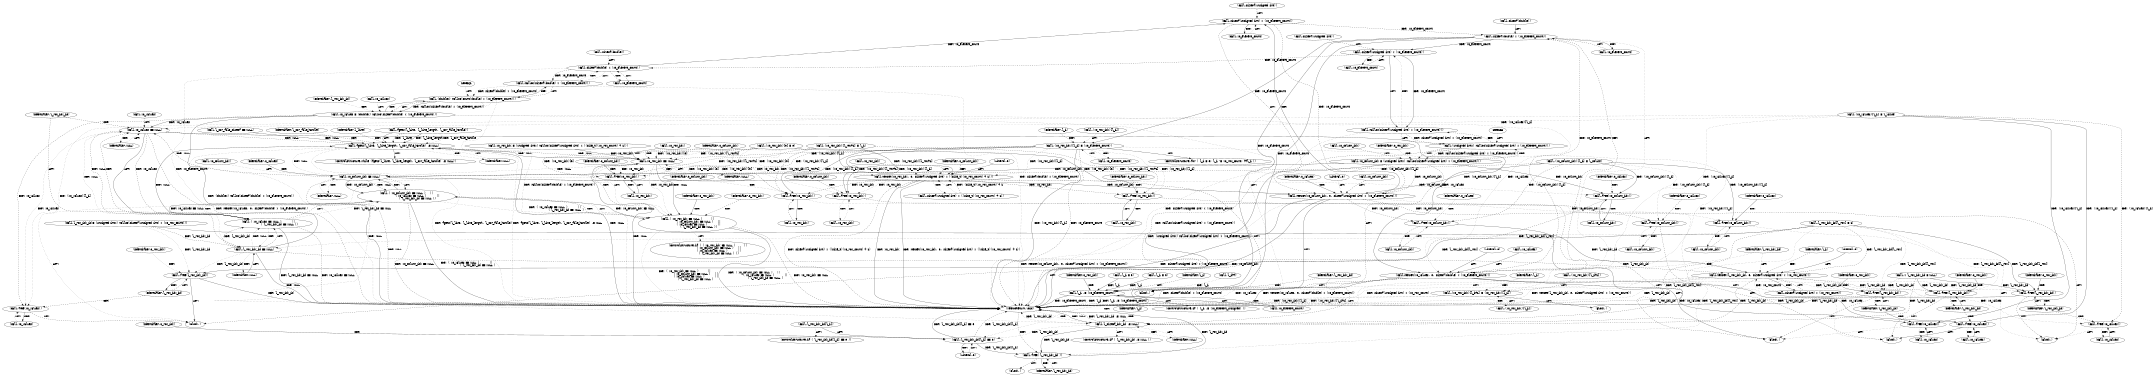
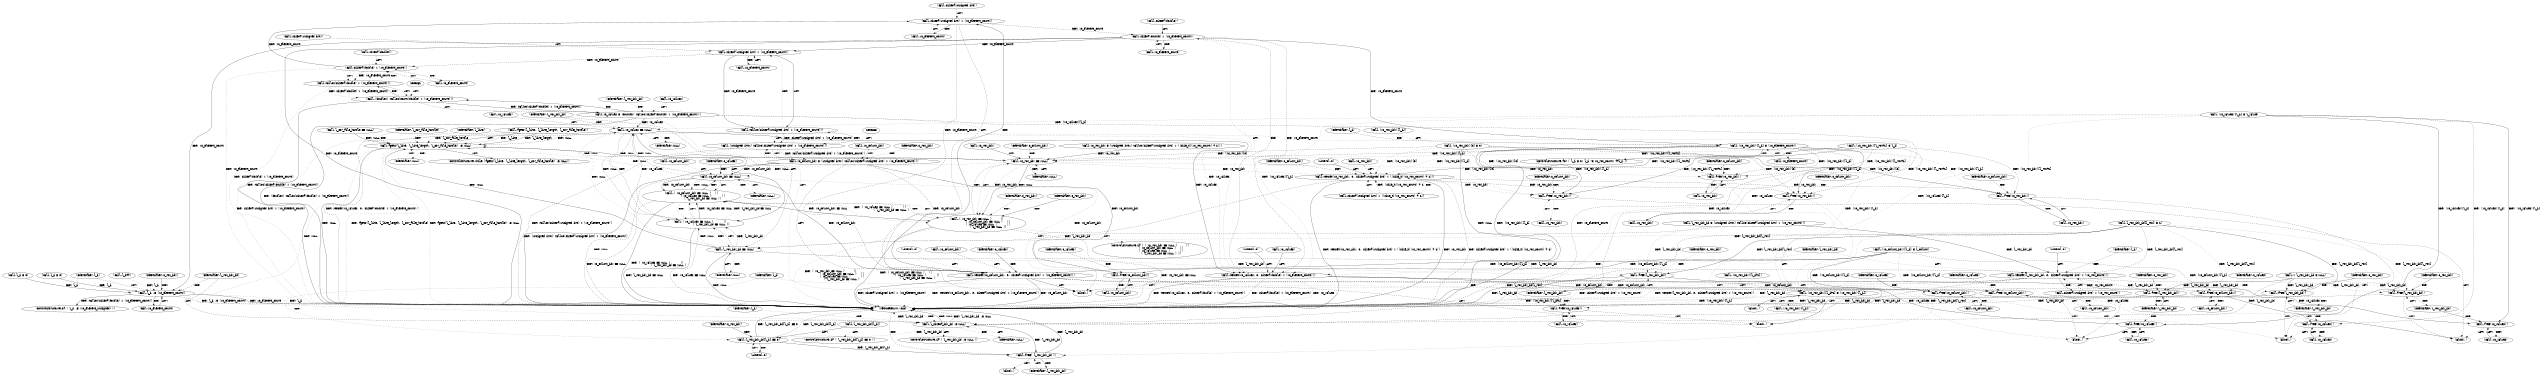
(230, 130) -> (350, 130)
(966, 173) -> none
(626, 283) -> (321, 299)
(1169, 301) -> (117, 301)
(682, 303) -> (1457, 289)
